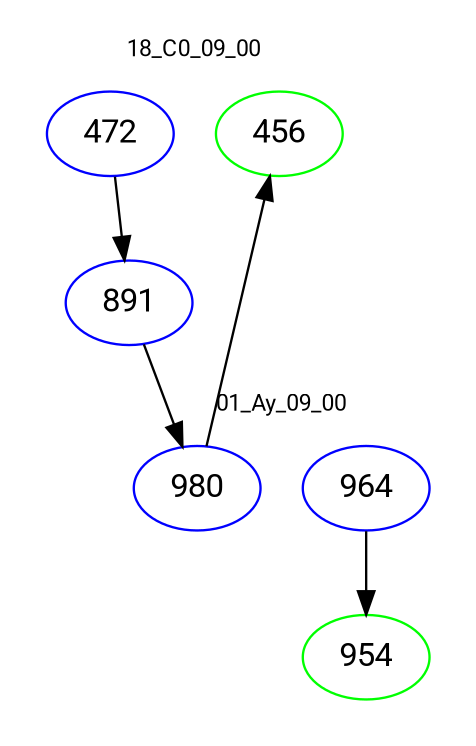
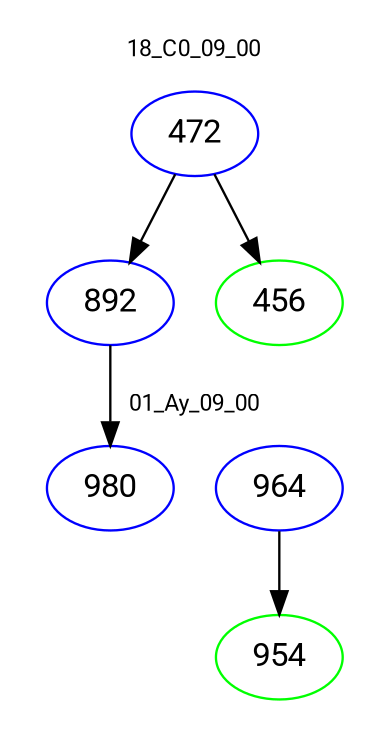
(129, 303) -> (110, 303)
(235, 323) -> (232, 208)
